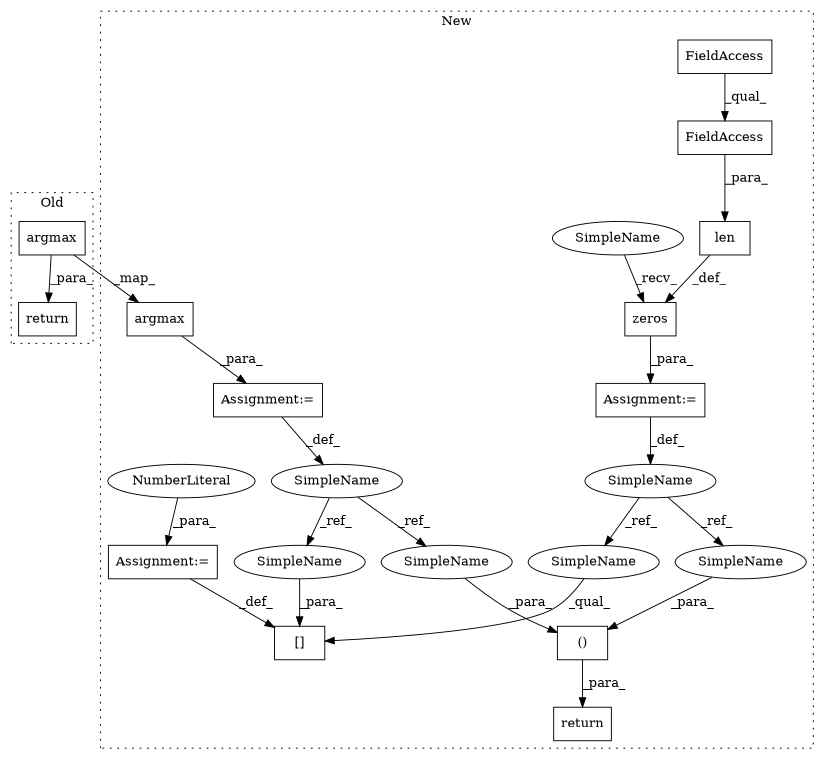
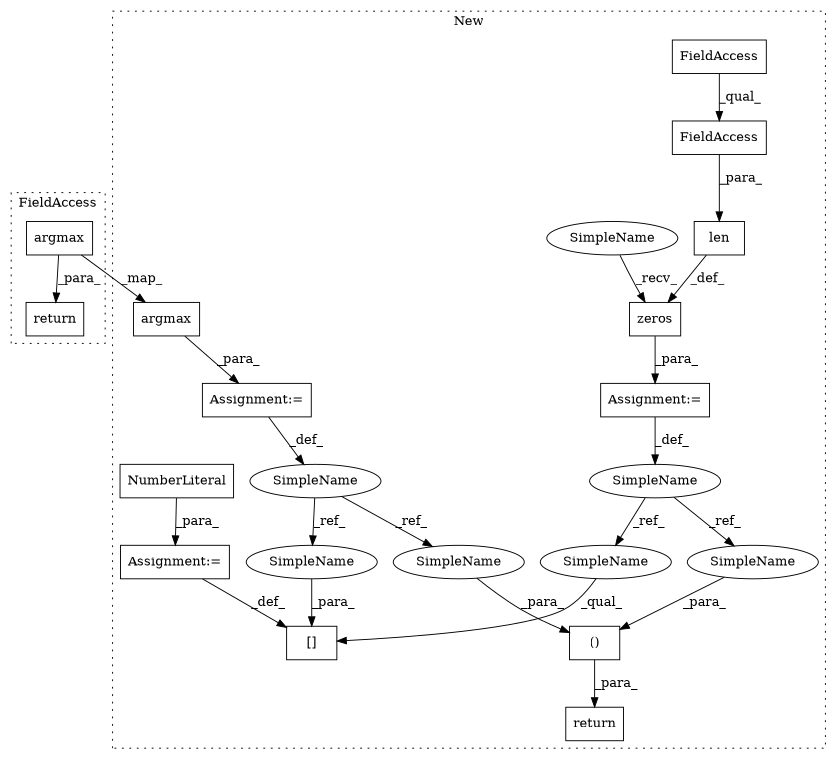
(52, 203) -> (58, 203)
(181, 481) -> (177, 481)
